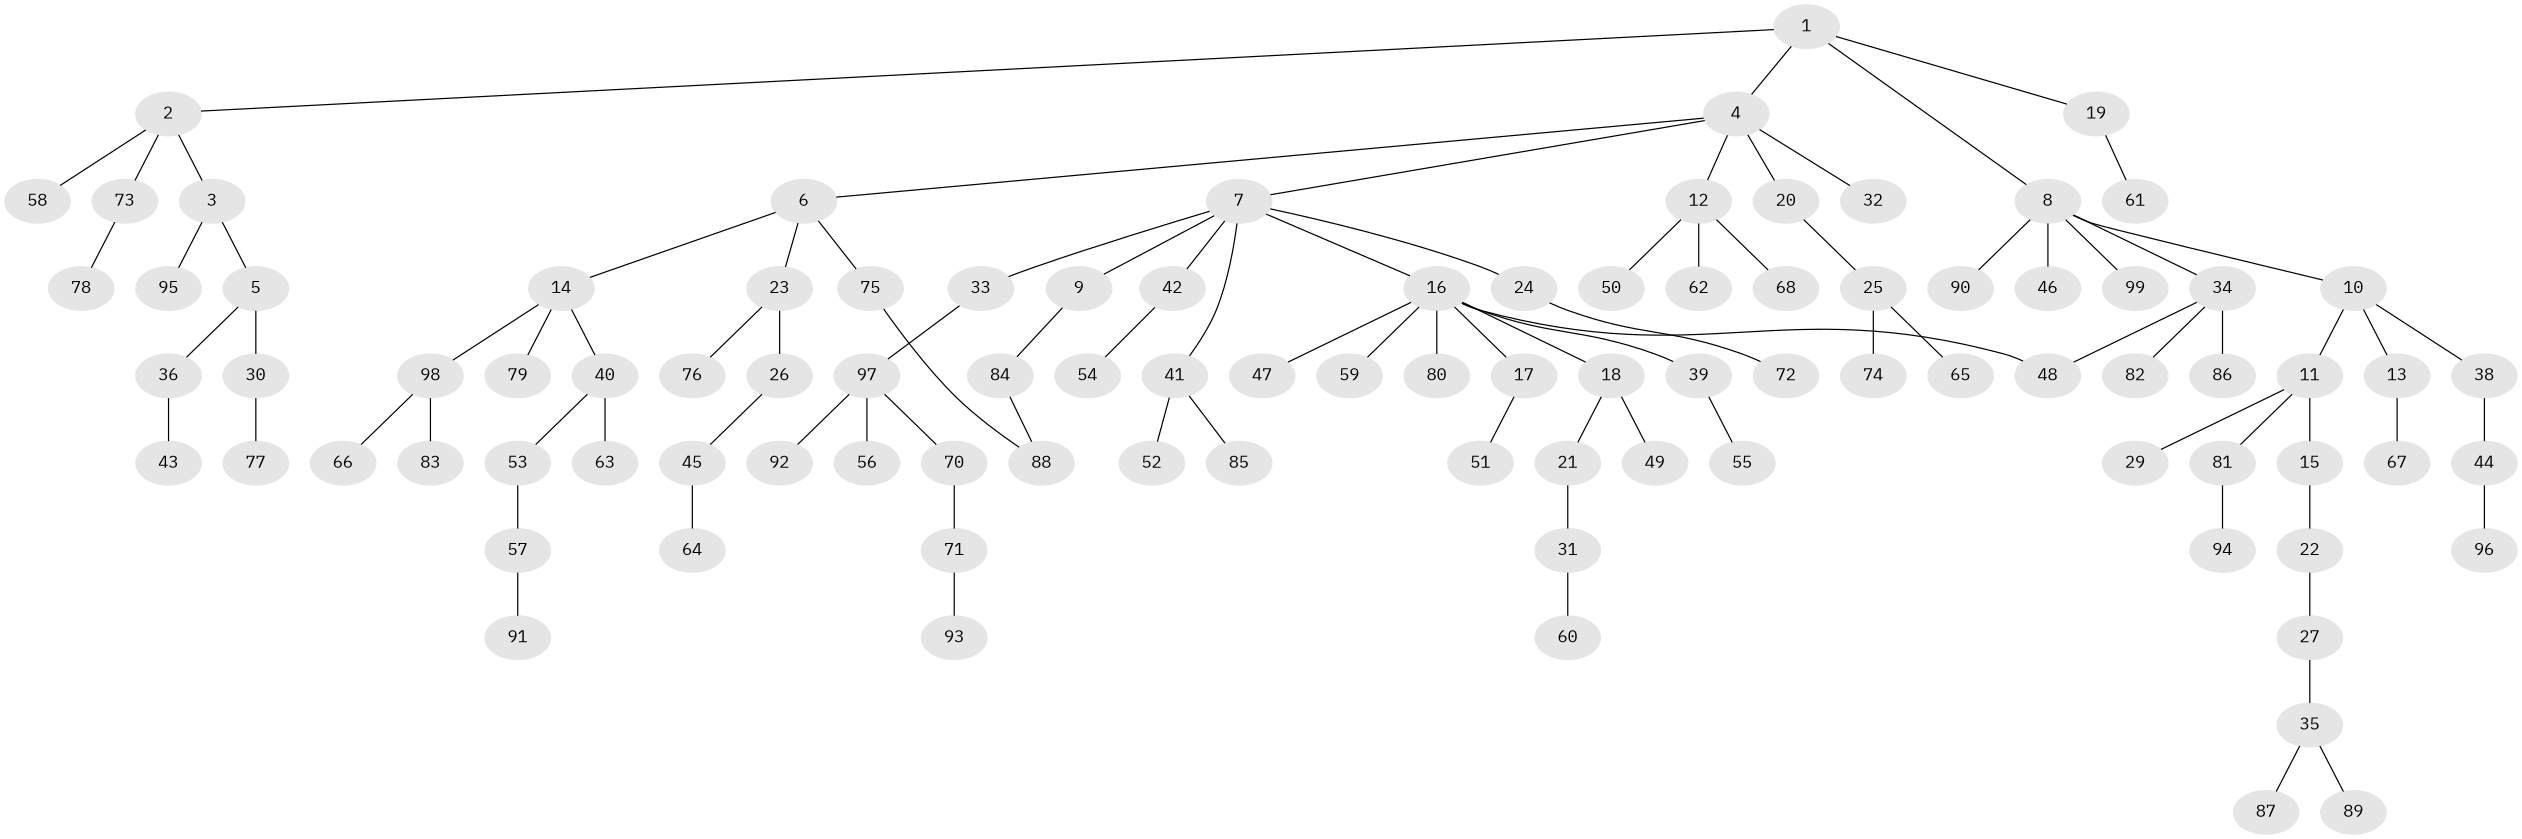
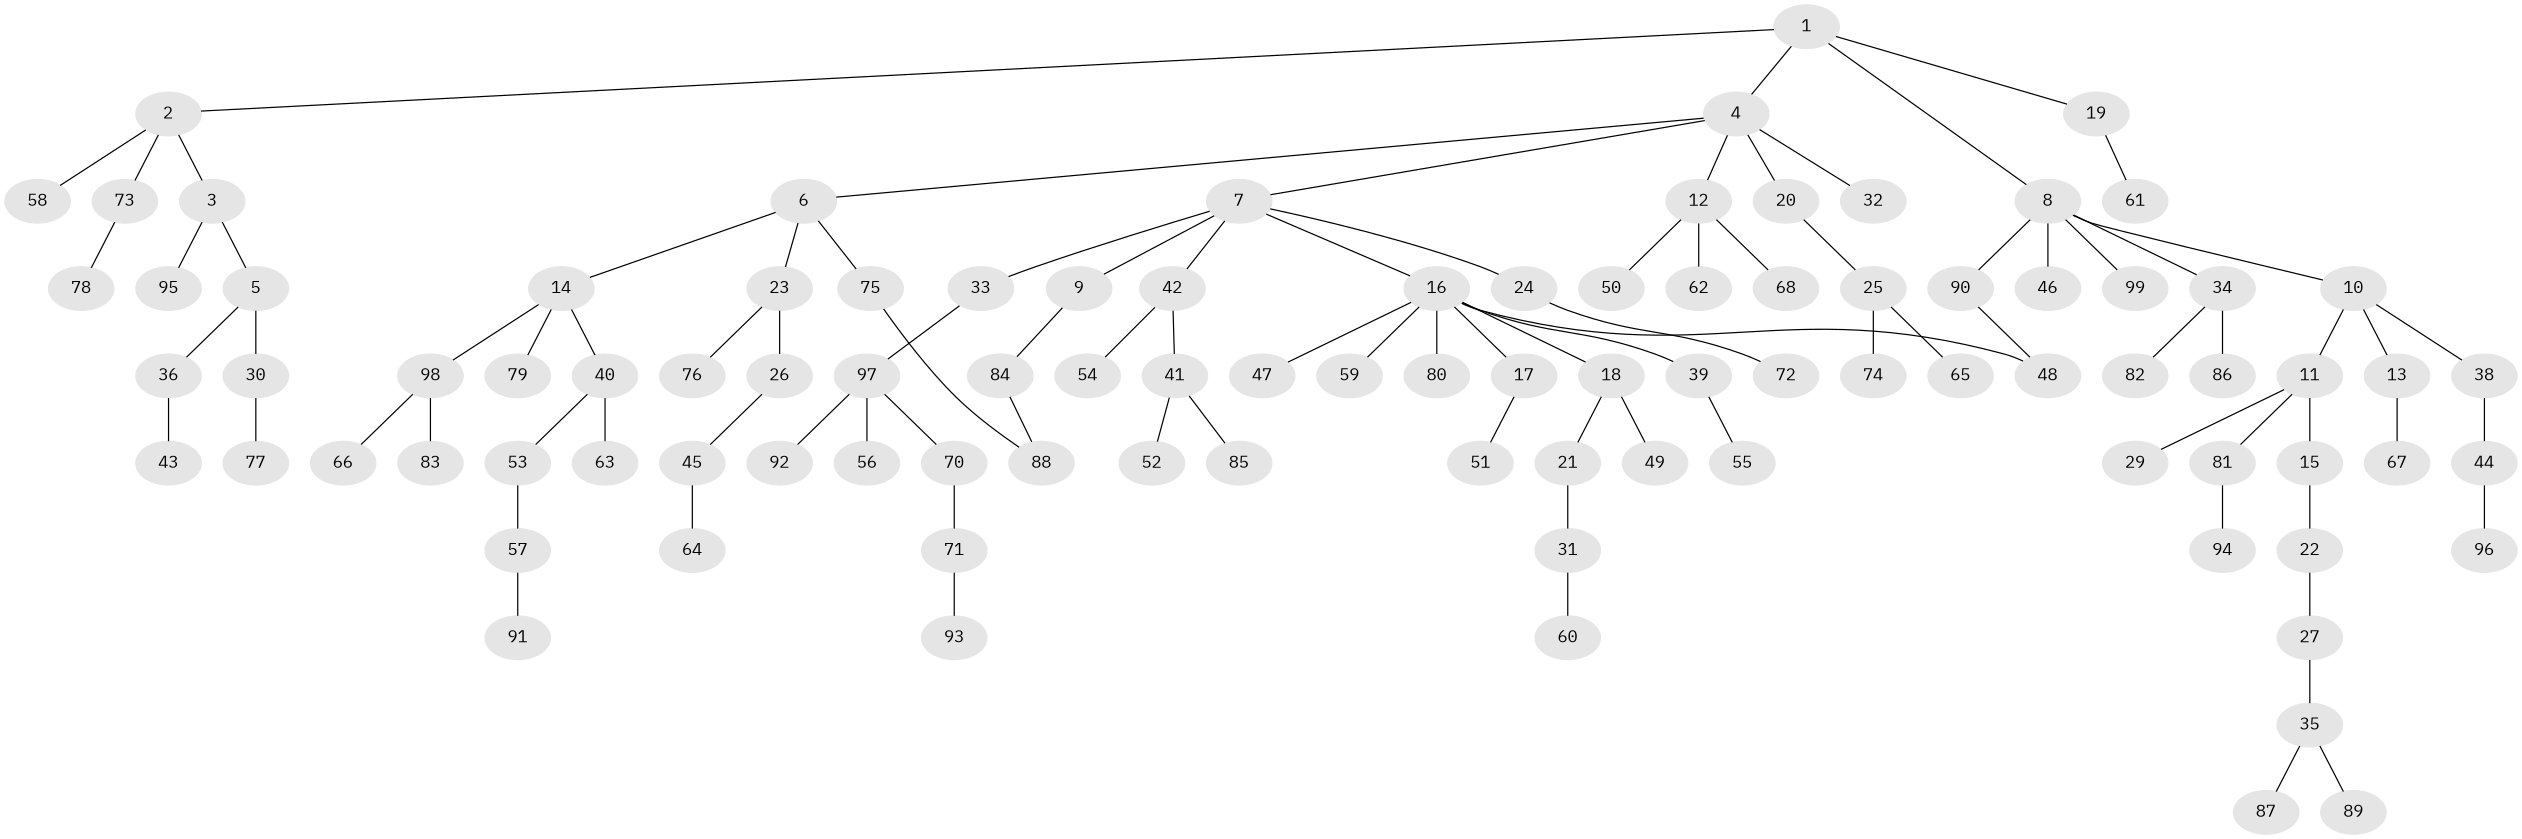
(1222, 293) -> (1174, 332)
(2135, 332) -> (2004, 332)
